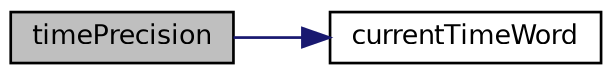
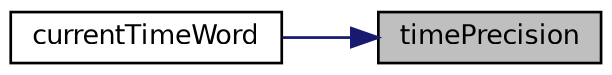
(268, 38) -> (317, 38)
